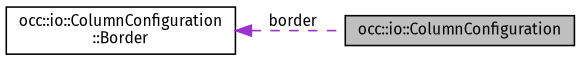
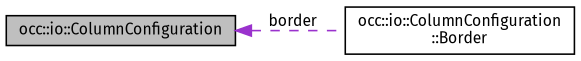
(298, 31) -> (298, 31)
